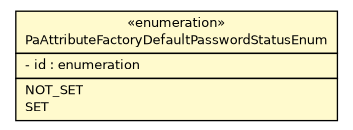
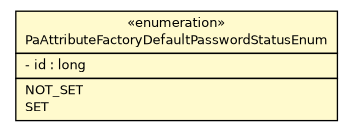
(83, 65) -> (55, 65)
